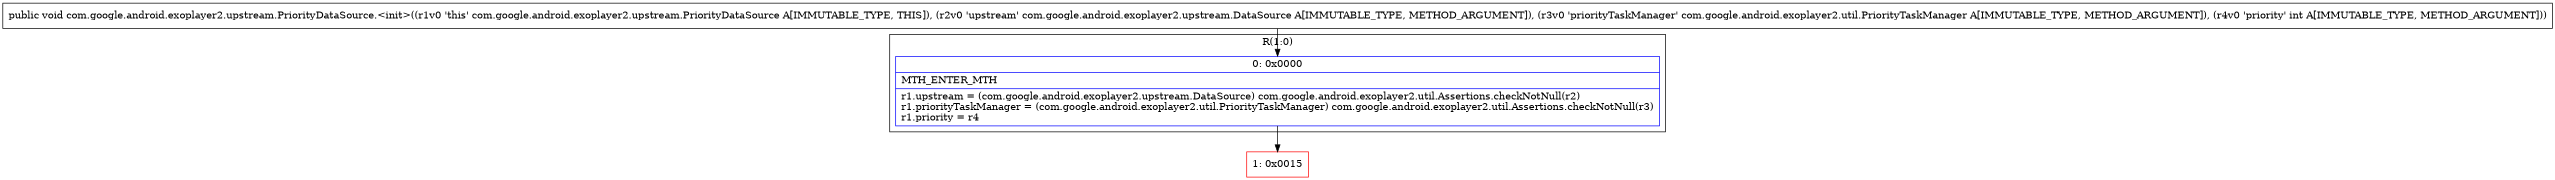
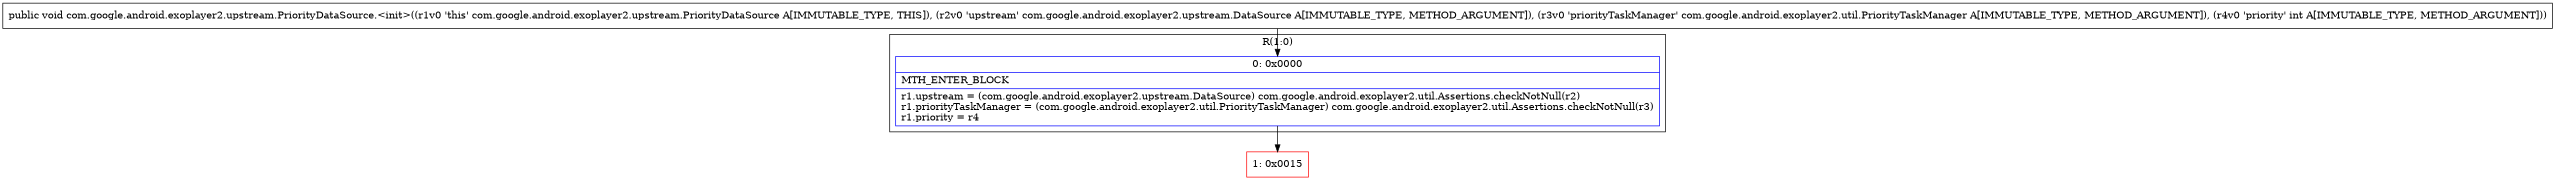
(949, 80) -> (955, 80)
